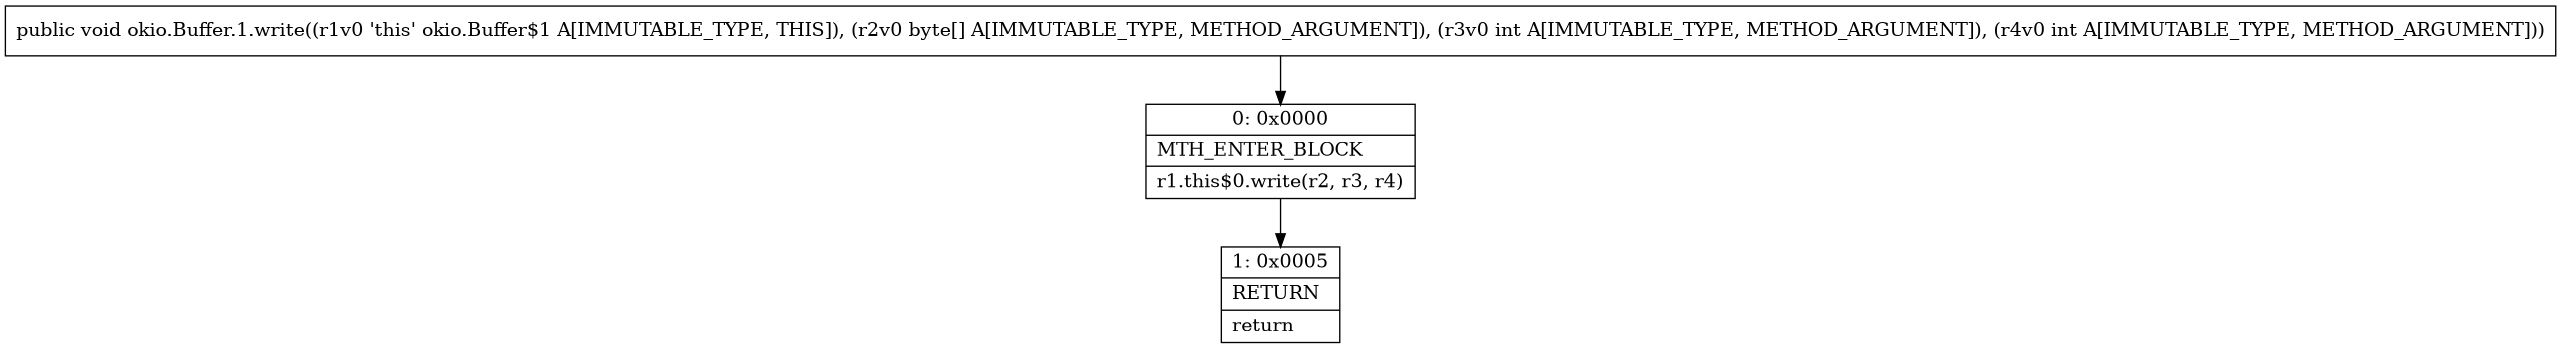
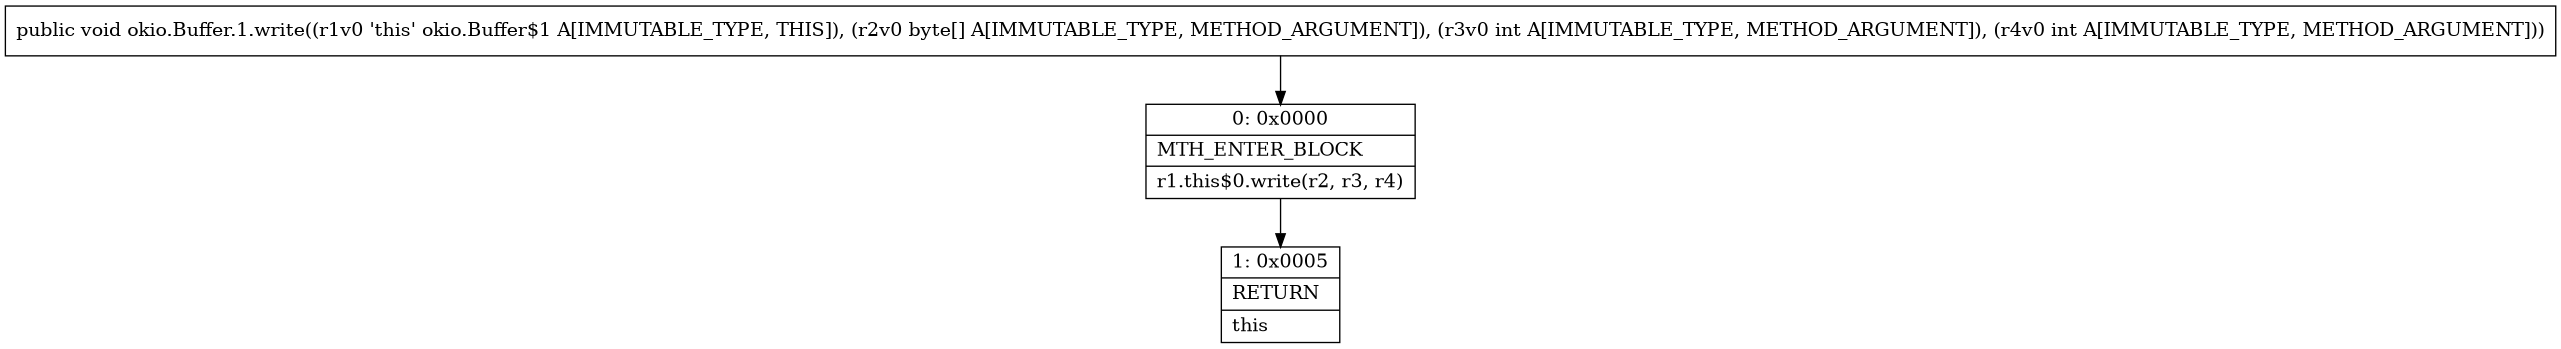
(1263, 326) -> (1251, 326)
